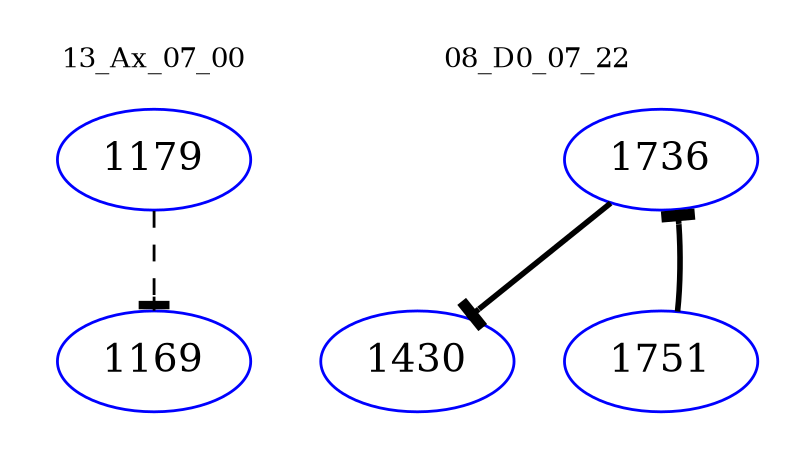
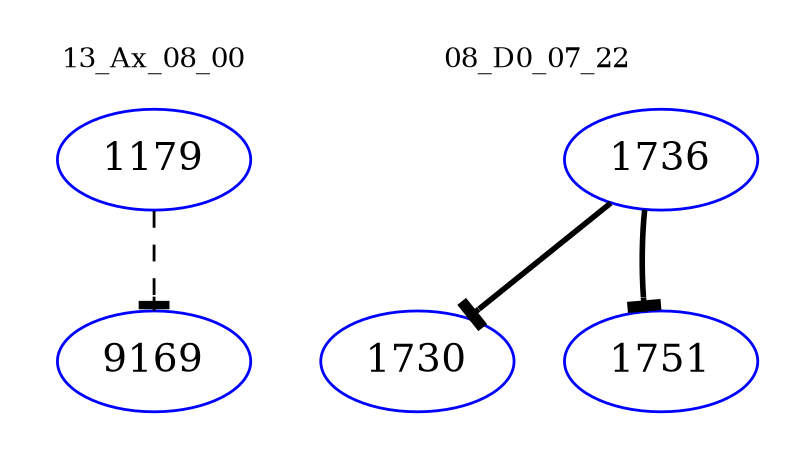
(154, 60) -> (154, 60)
(680, 268) -> (642, 254)
(154, 361) -> (154, 361)
(417, 361) -> (417, 361)
